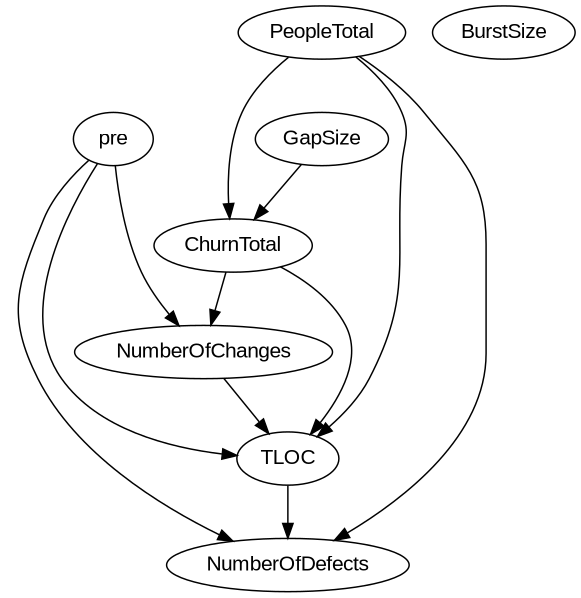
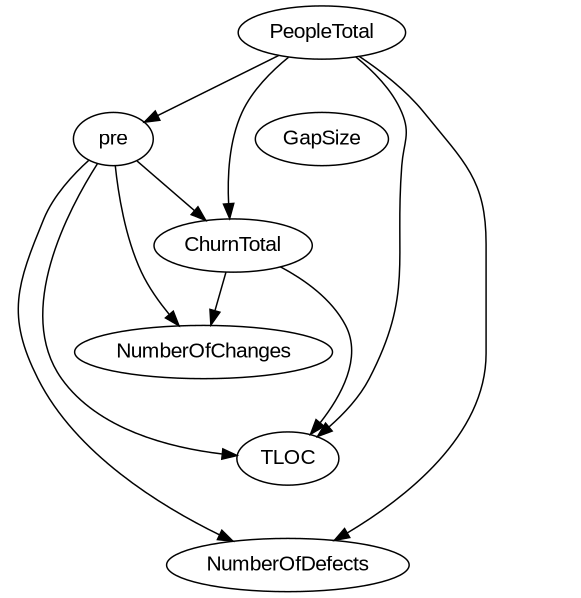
(504, 33) -> none
none -> (218, 86)
(283, 186) -> (166, 186)
(242, 400) -> none
(288, 505) -> none
